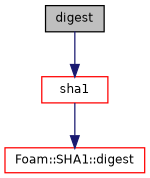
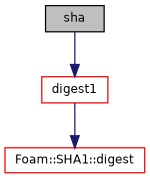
(75, 19) -> (75, 19)
(75, 90) -> (75, 90)
